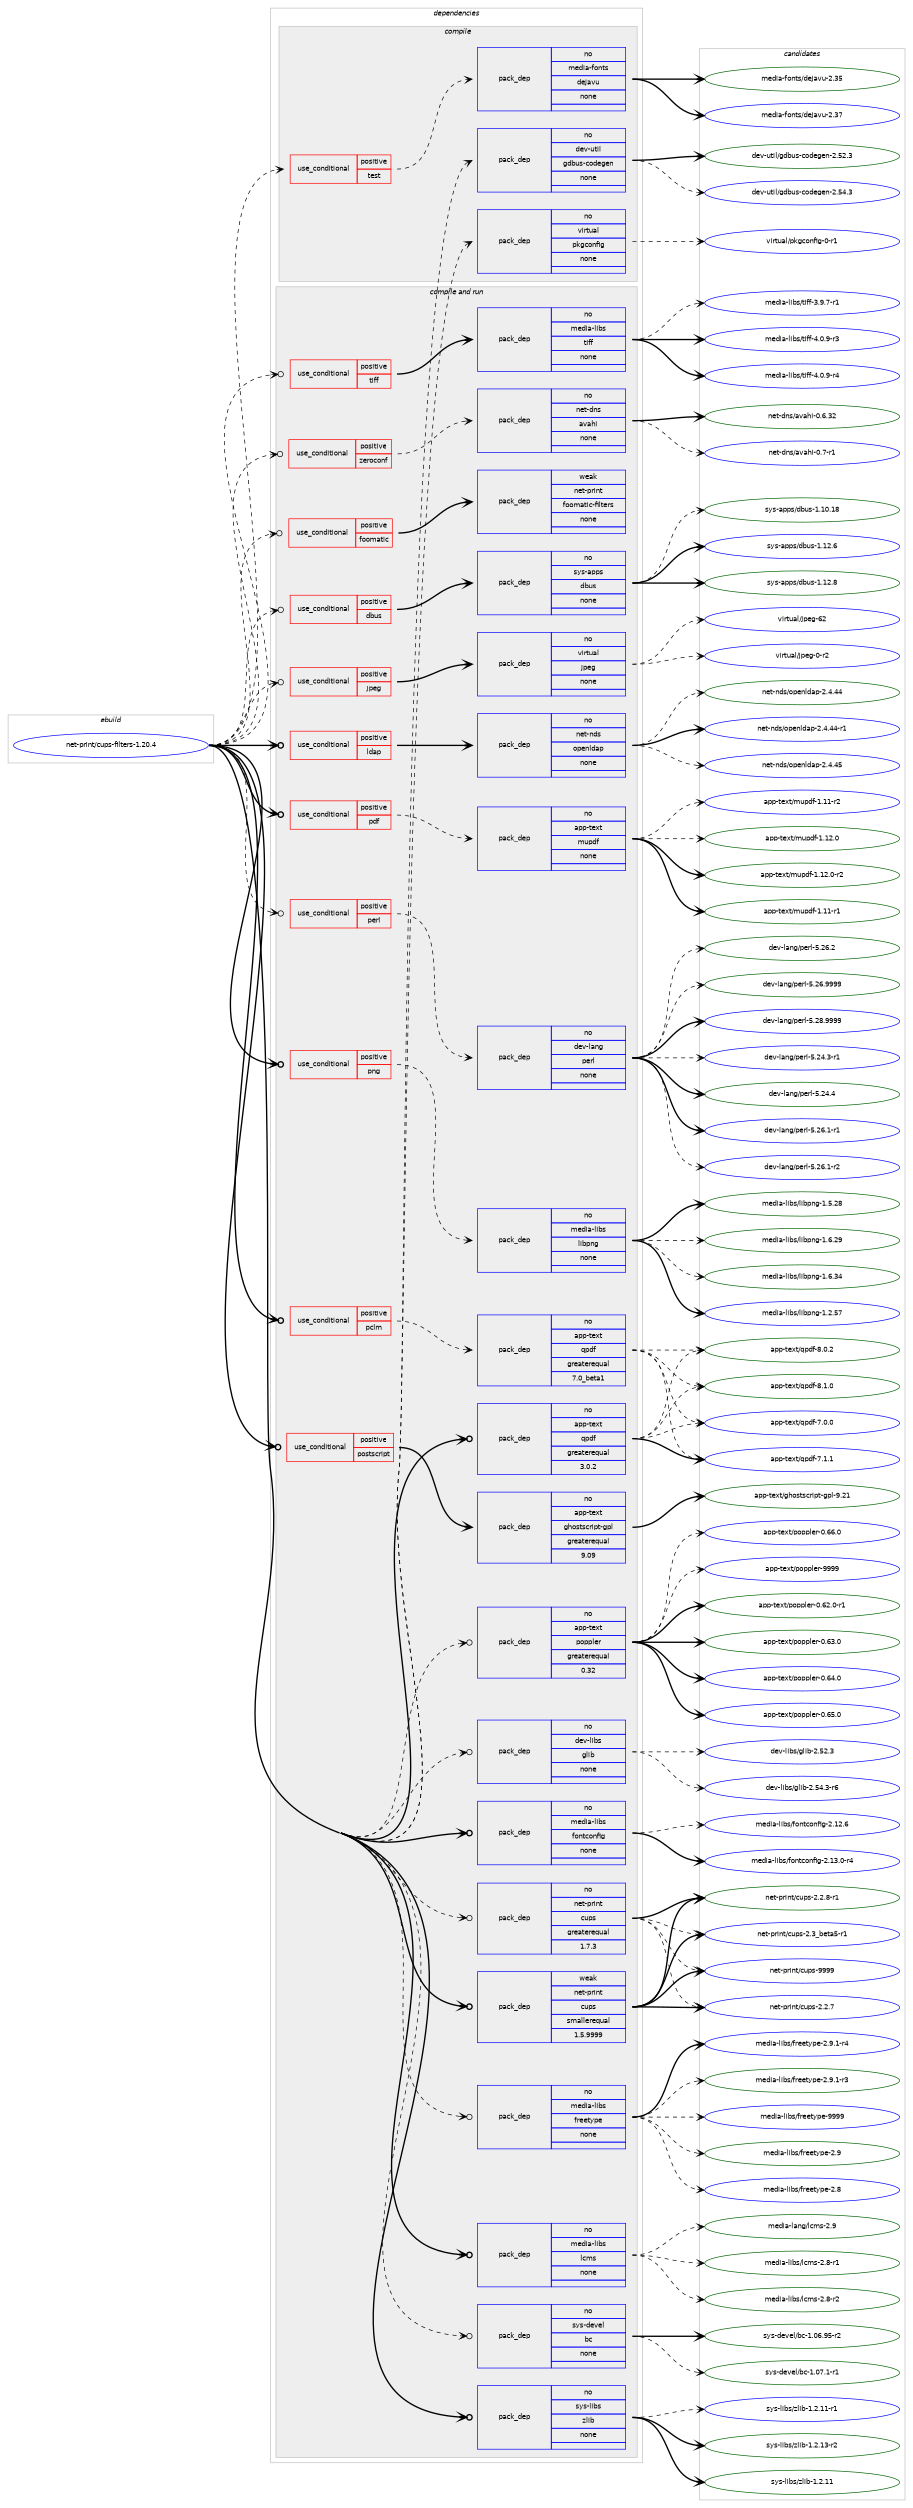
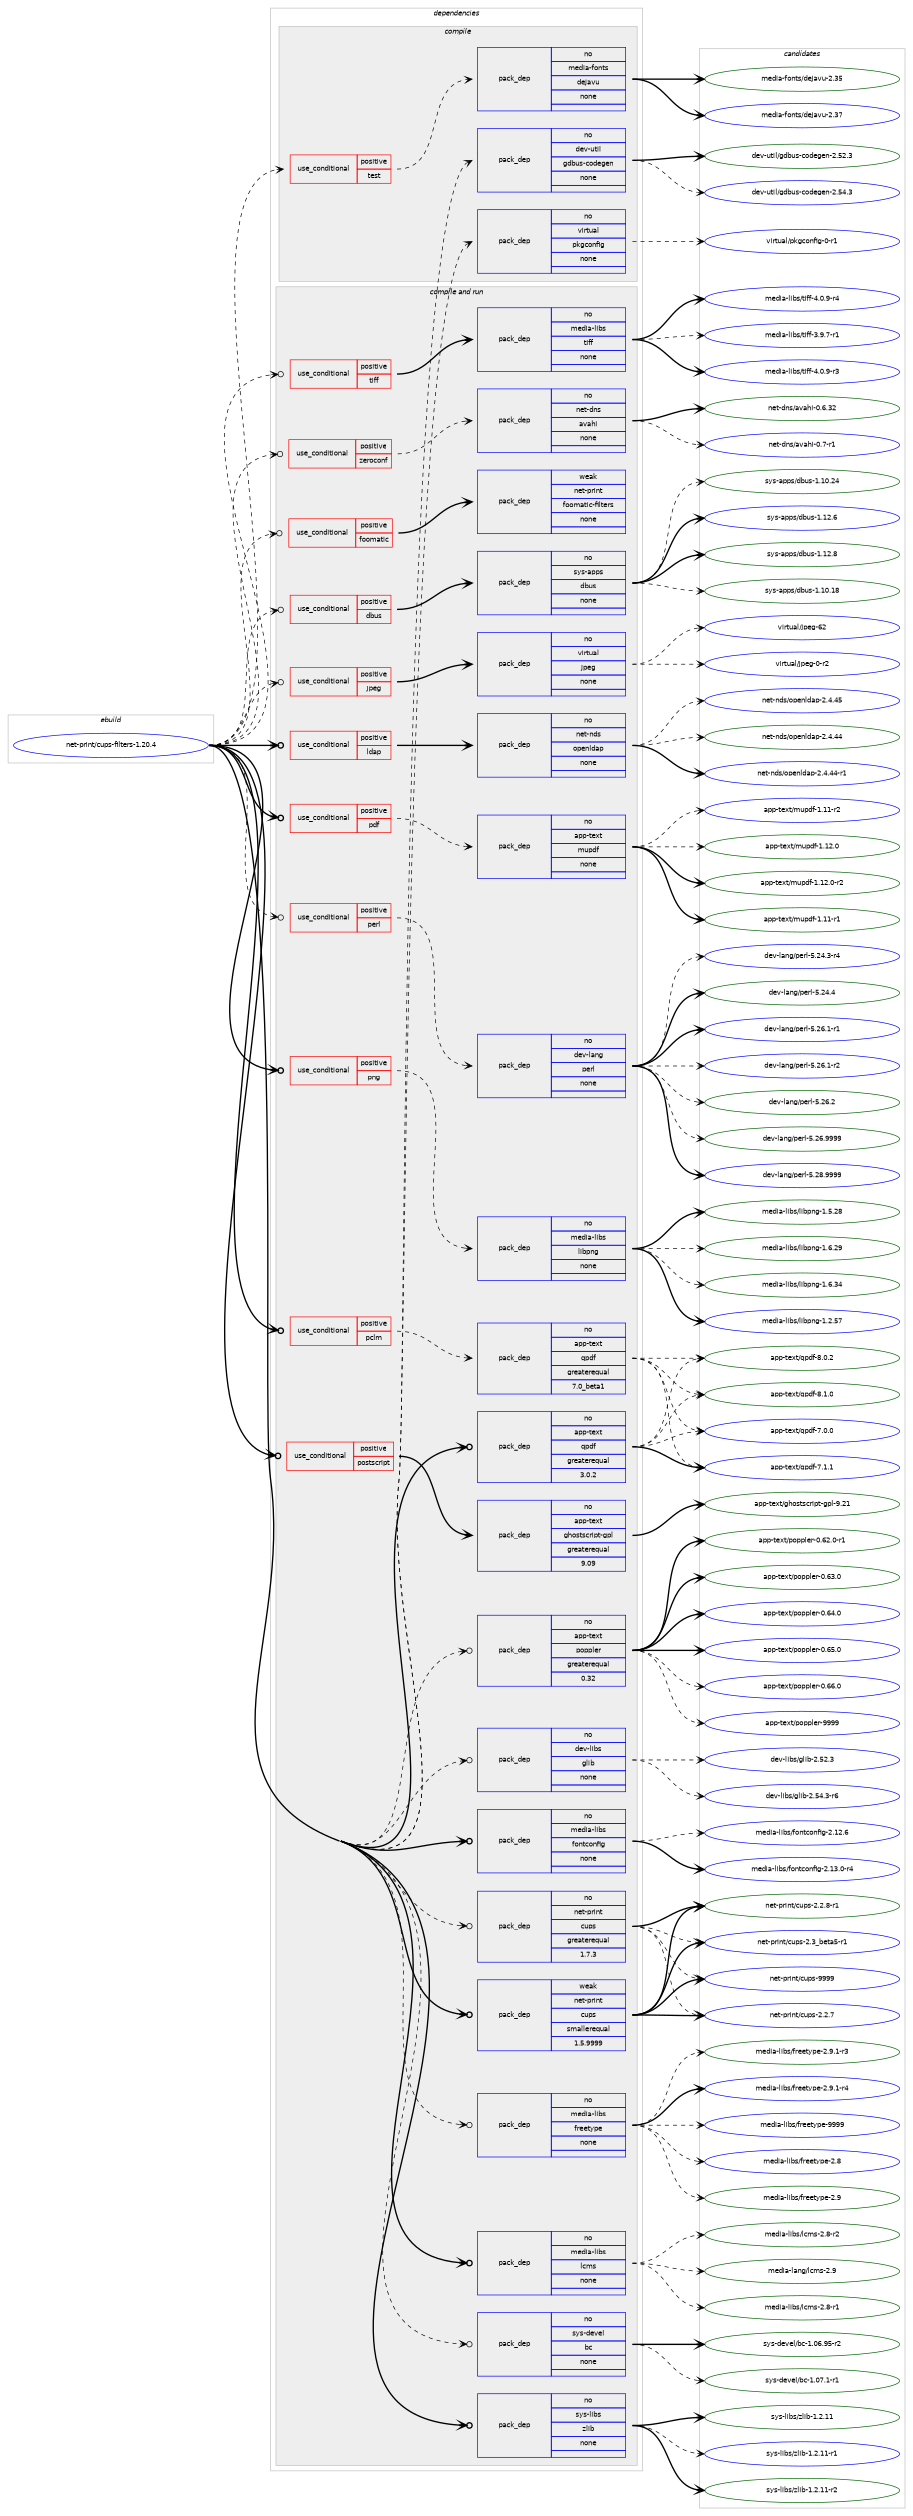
none -> (802, 482)
(802, 1058) -> (802, 956)
(802, 2446) -> (802, 2490)
